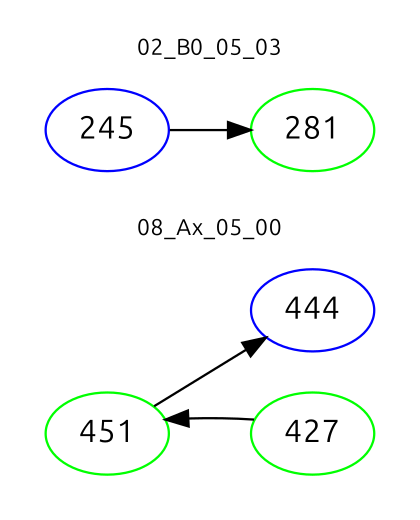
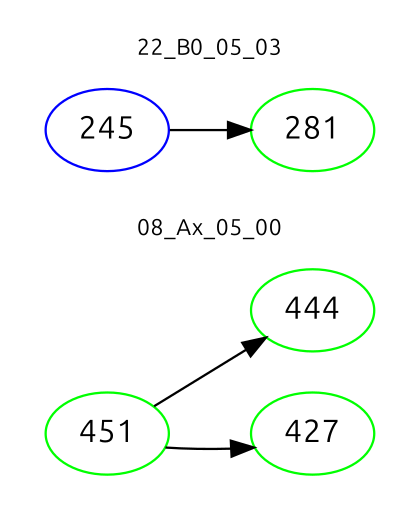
(210, 49) -> (210, 49)
(313, 310) -> (313, 310)
(221, 418) -> (198, 449)
